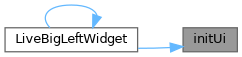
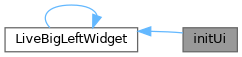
(154, 48) -> (167, 32)
